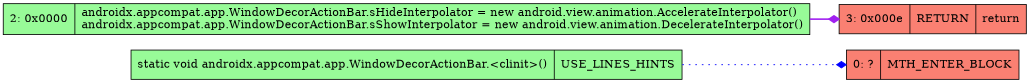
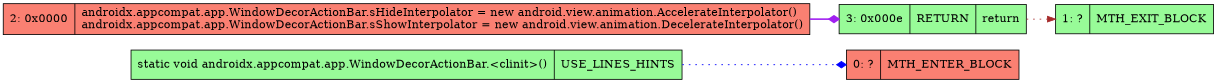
(407, 19) -> (407, 19)
(933, 19) -> (933, 19)
none -> (1135, 19)
